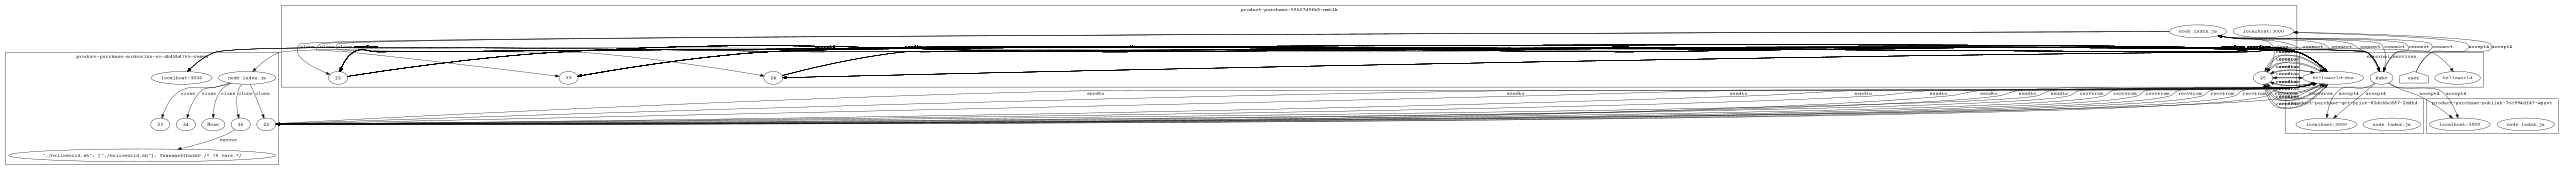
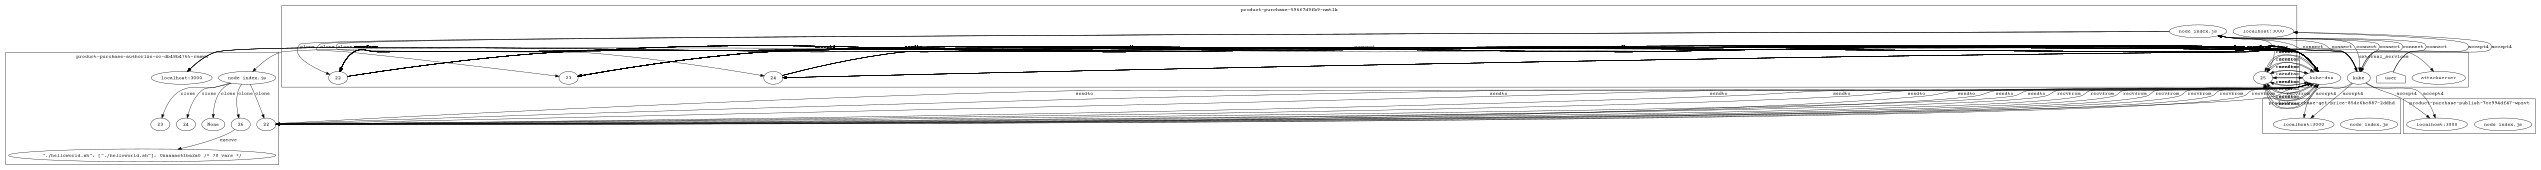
(2333, 78) -> (2322, 78)
(2458, 78) -> (2439, 78)
